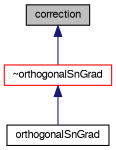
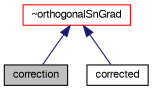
(58, 51) -> (53, 50)
(58, 135) -> (118, 75)
